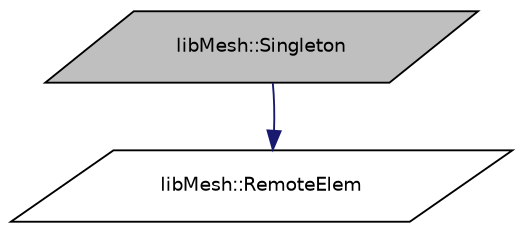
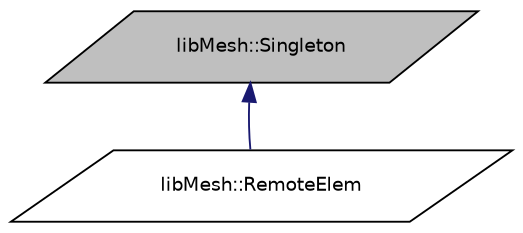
(274, 107) -> (249, 126)
